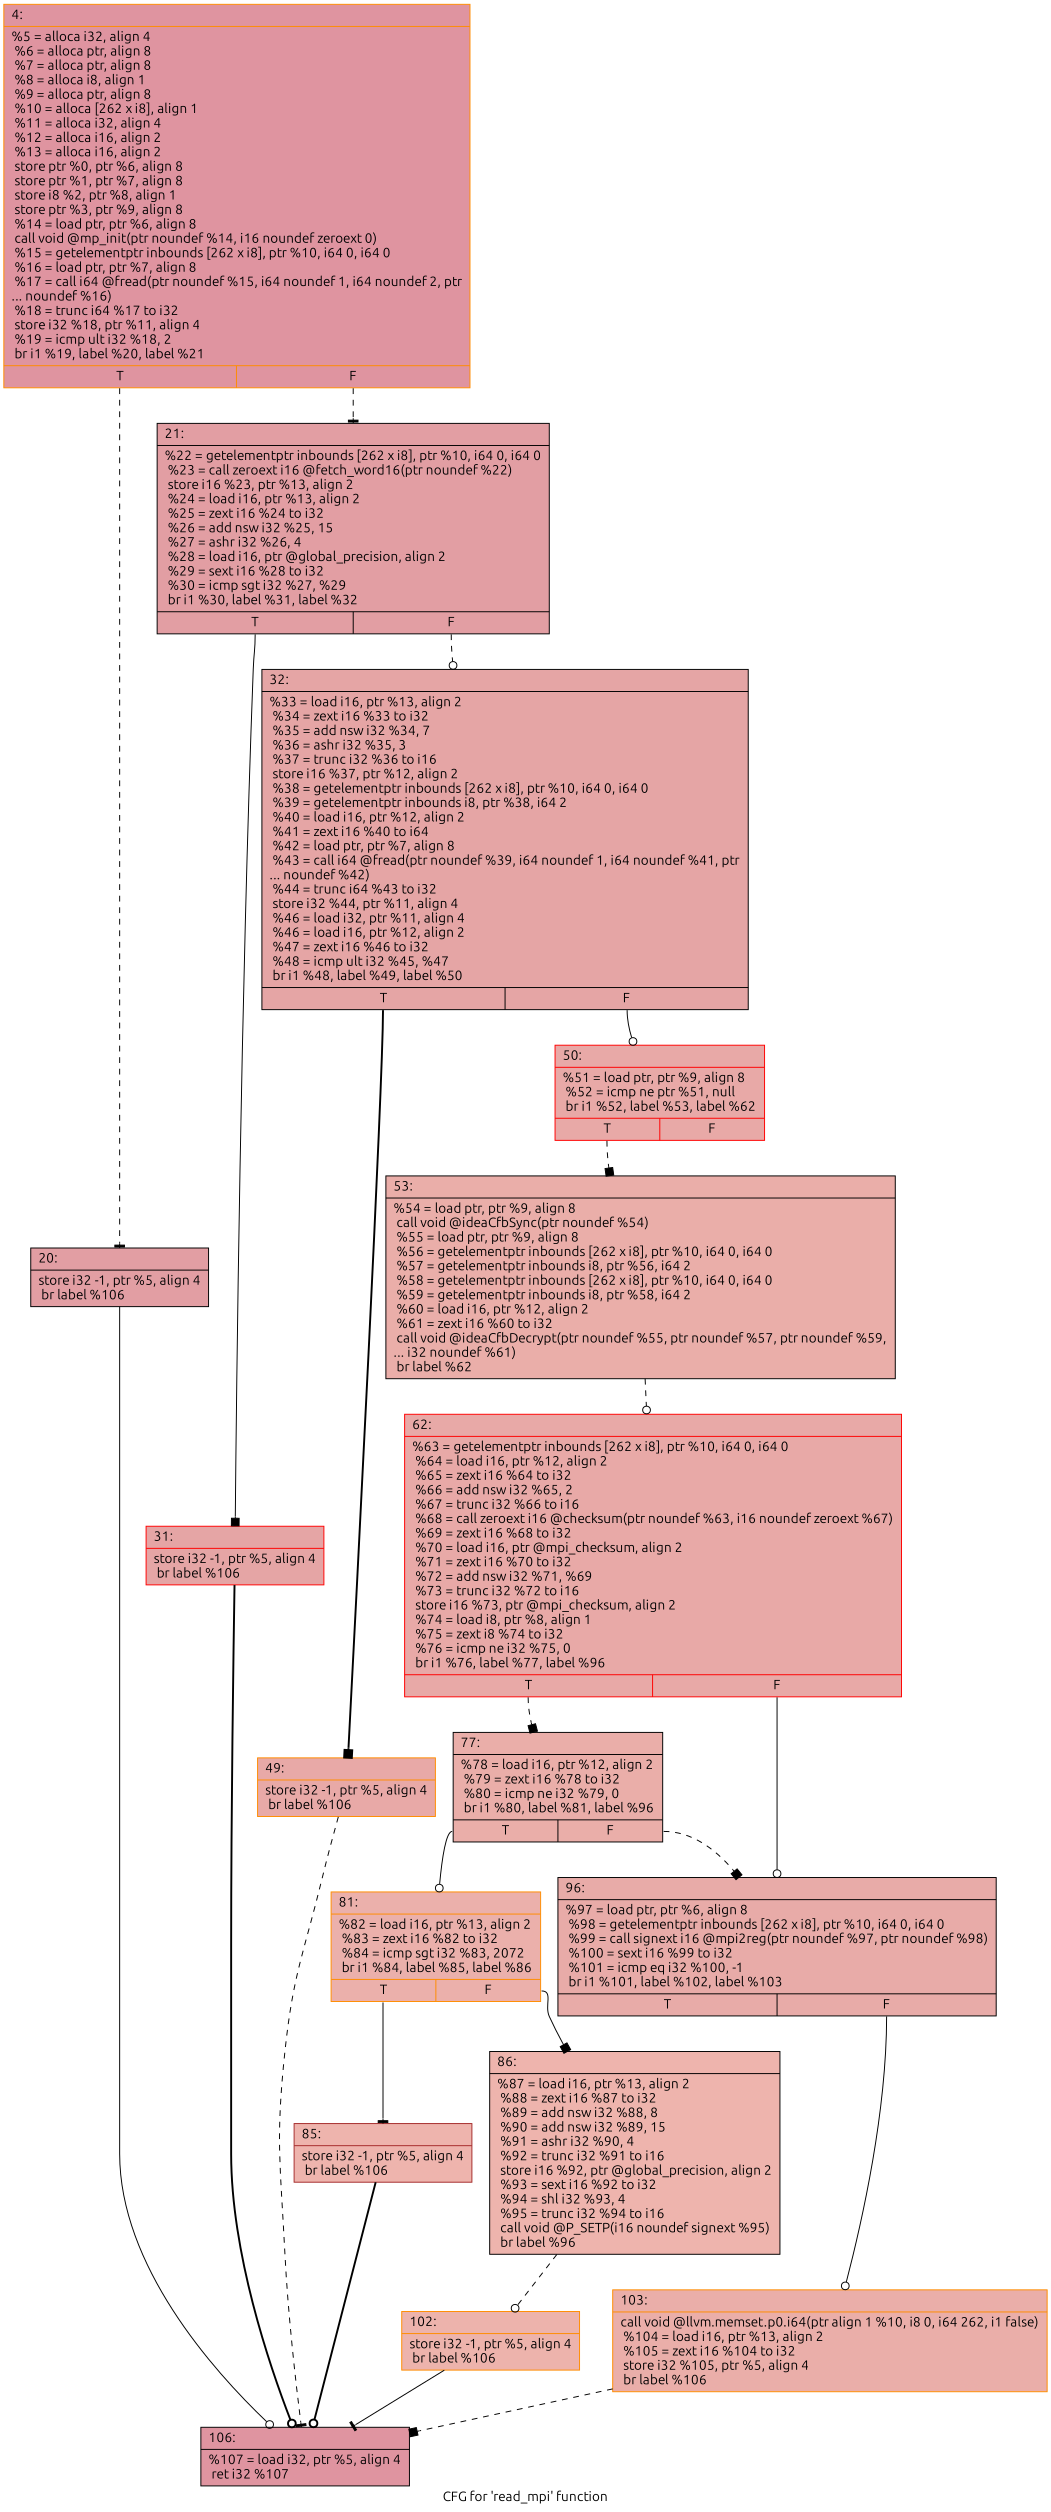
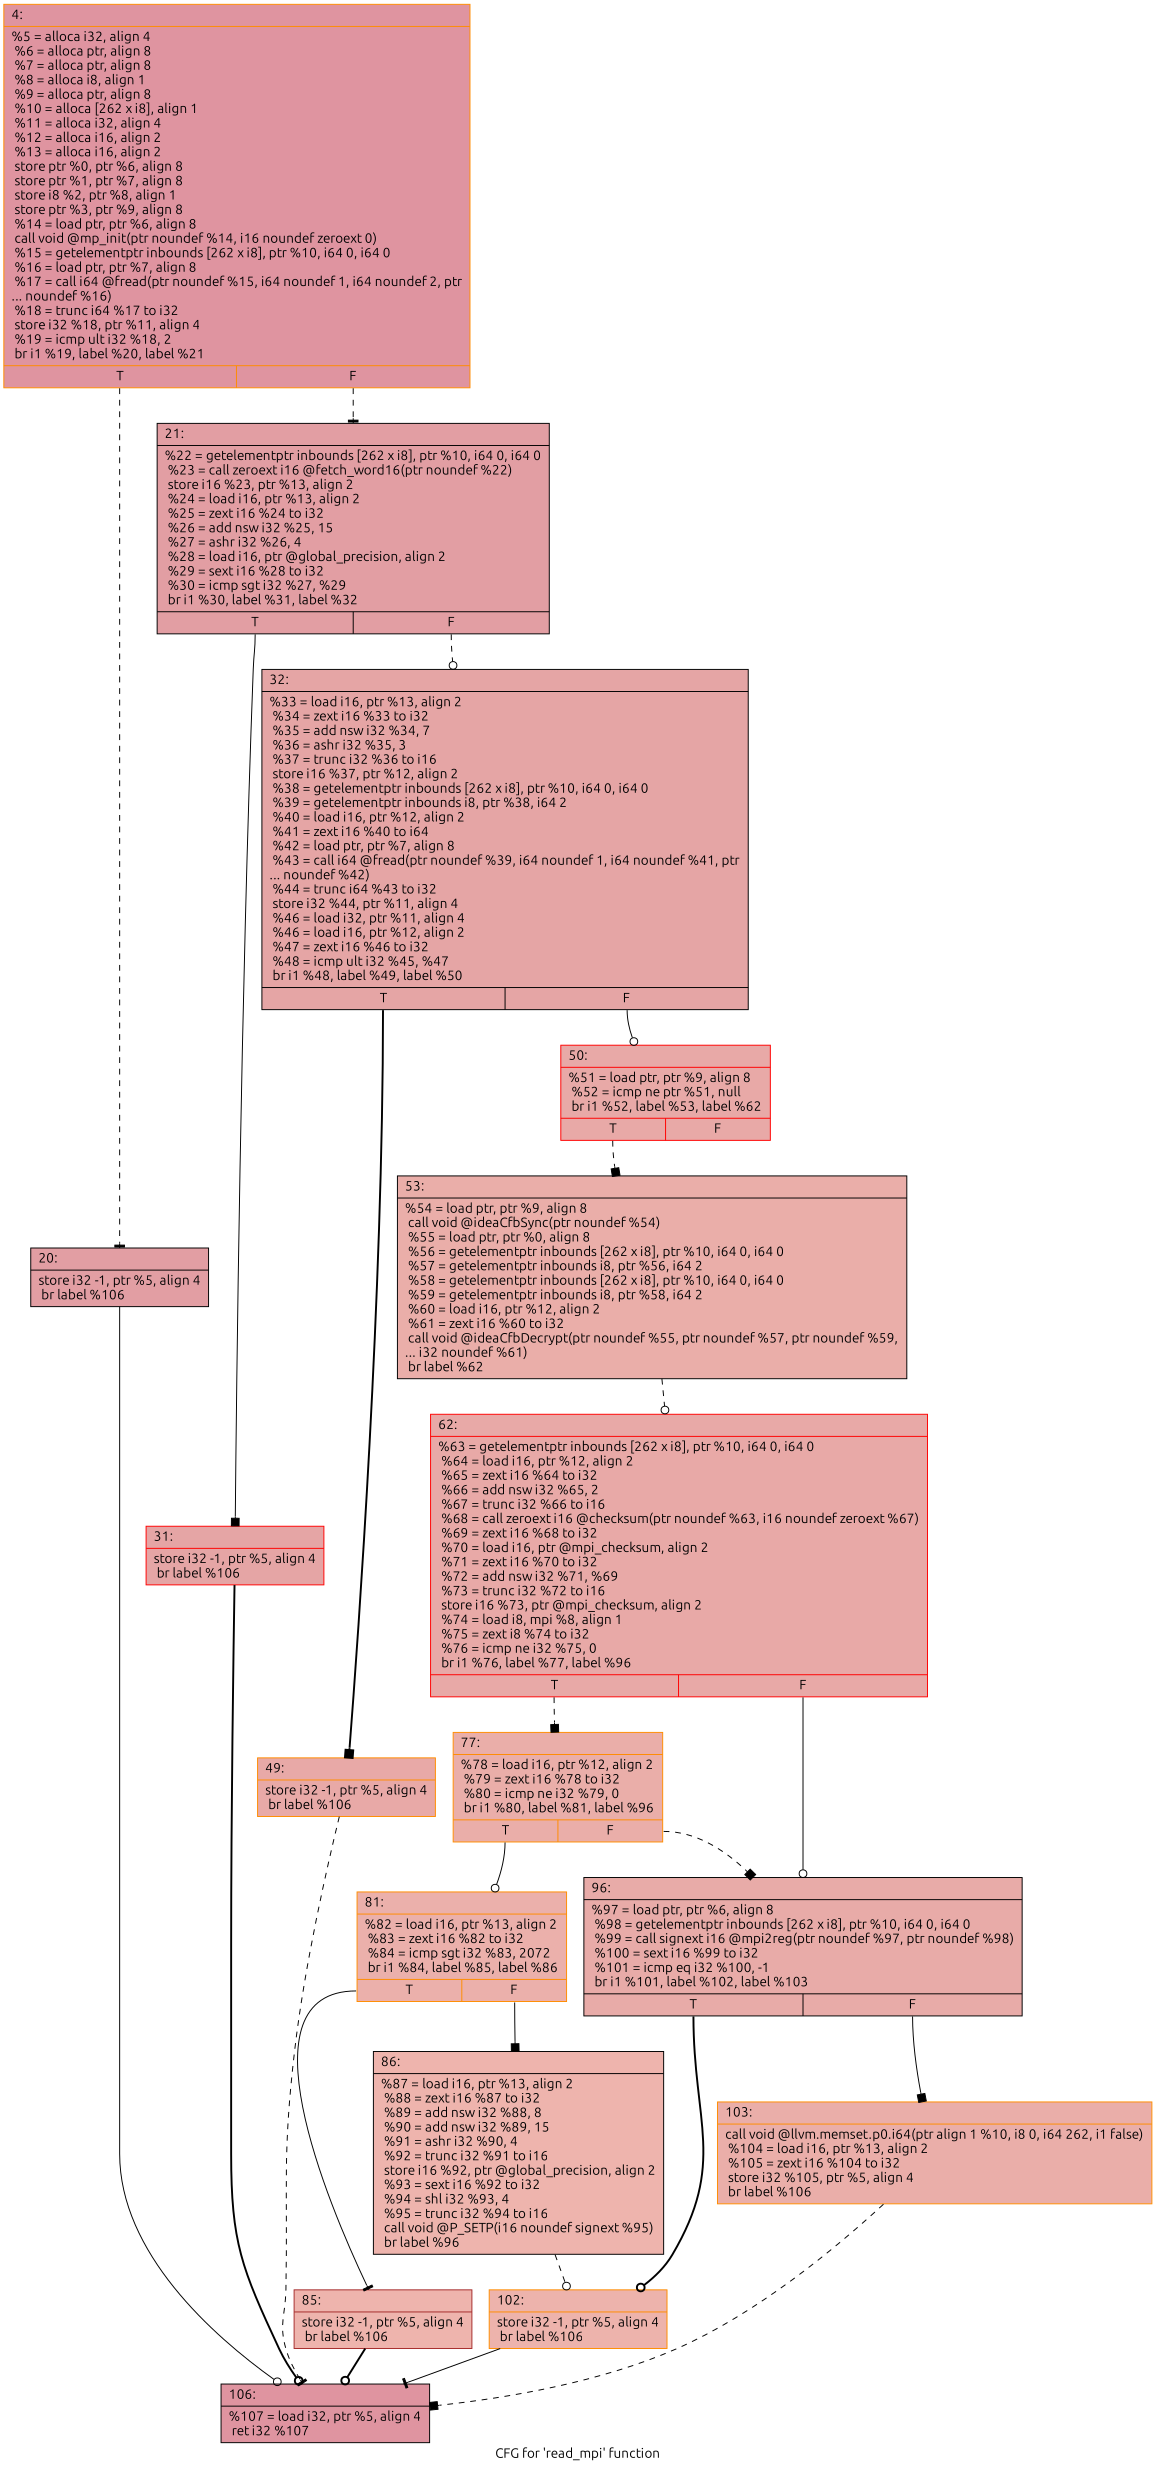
(486, 1237) -> (498, 1237)
(502, 1620) -> (531, 1620)
(558, 1787) -> (558, 1787)
(874, 2150) -> (915, 2055)
none -> (703, 2159)
